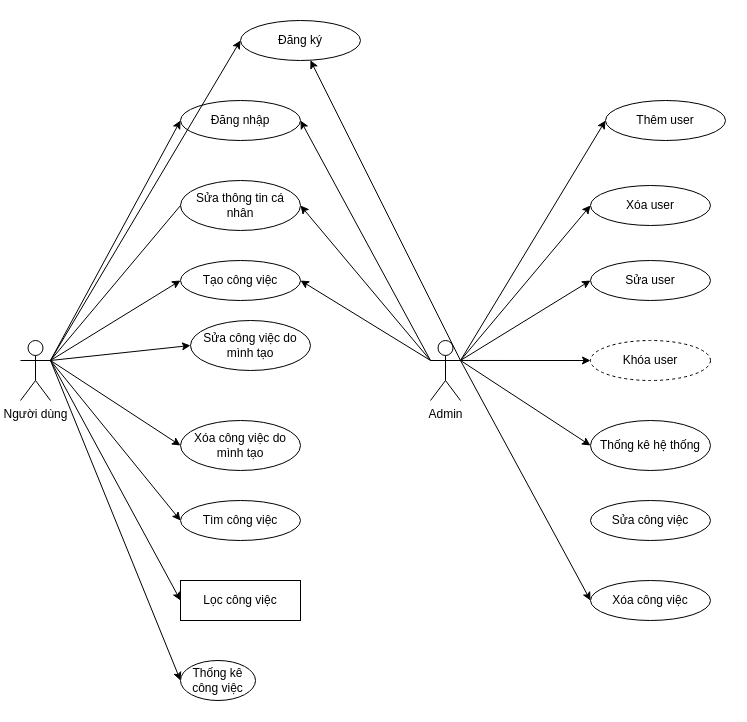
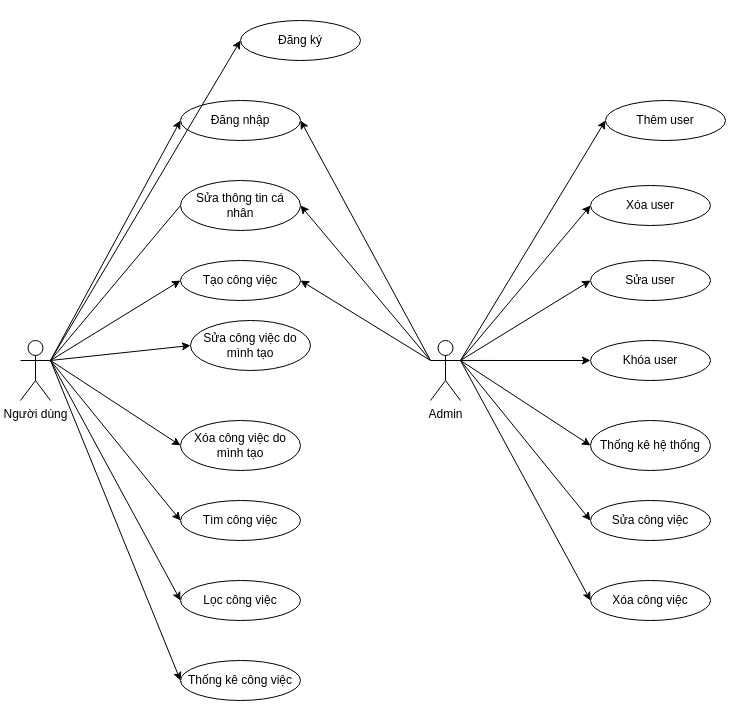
(386, 212) -> (526, 441)
(651, 361) -> (651, 361)
(241, 601) -> (241, 601)
(218, 681) -> (241, 681)
